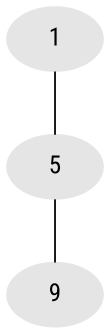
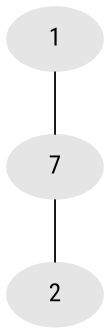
(55, 167) -> (55, 167)
(55, 295) -> (55, 295)
